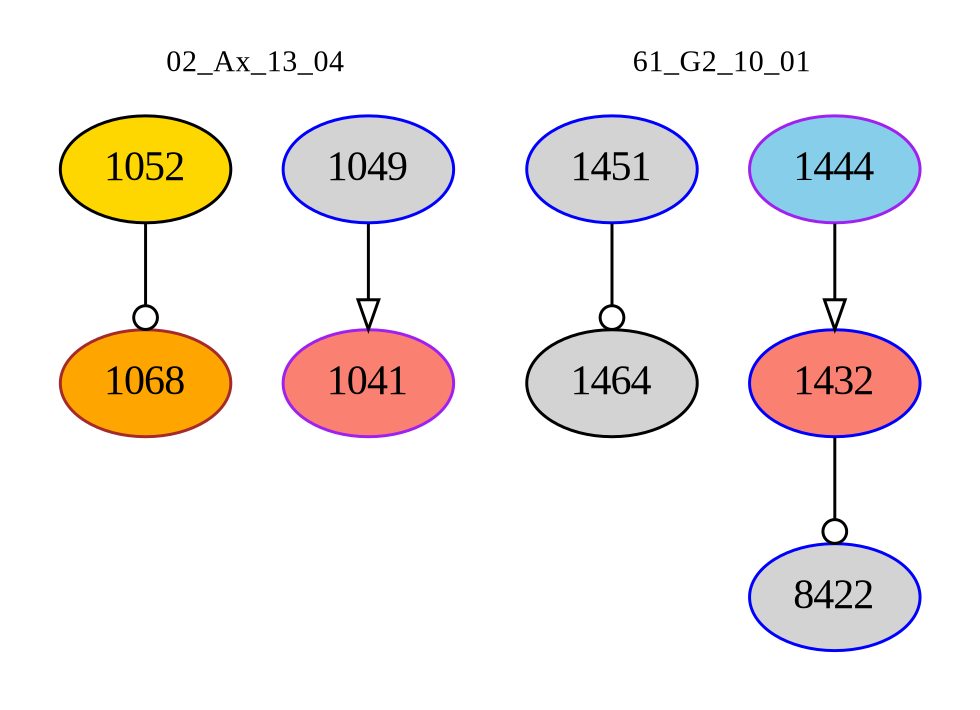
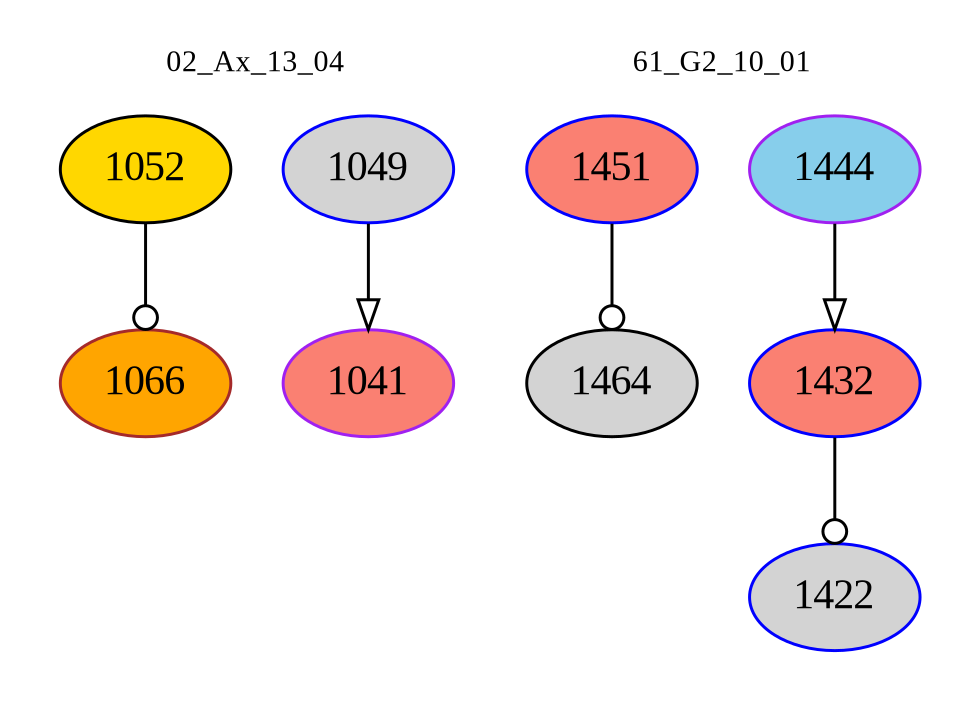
(612, 169) -> (612, 169)
(146, 383) -> (146, 383)
(835, 597) -> (835, 597)
